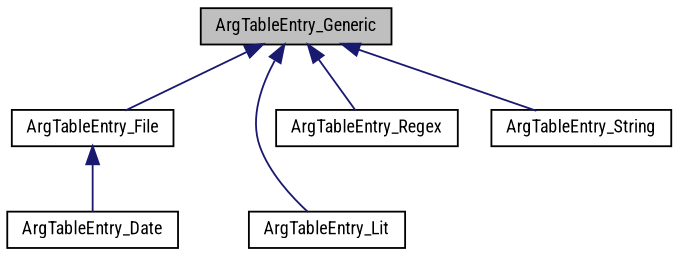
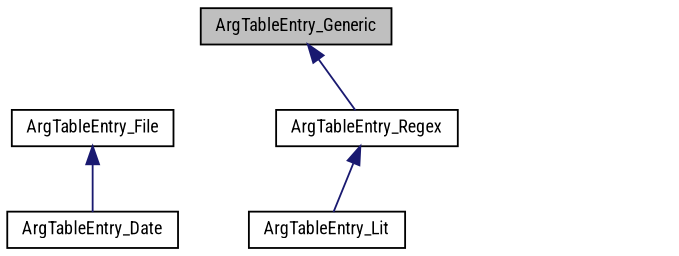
(186, 81) -> none
(581, 128) -> none
(259, 143) -> (343, 188)
